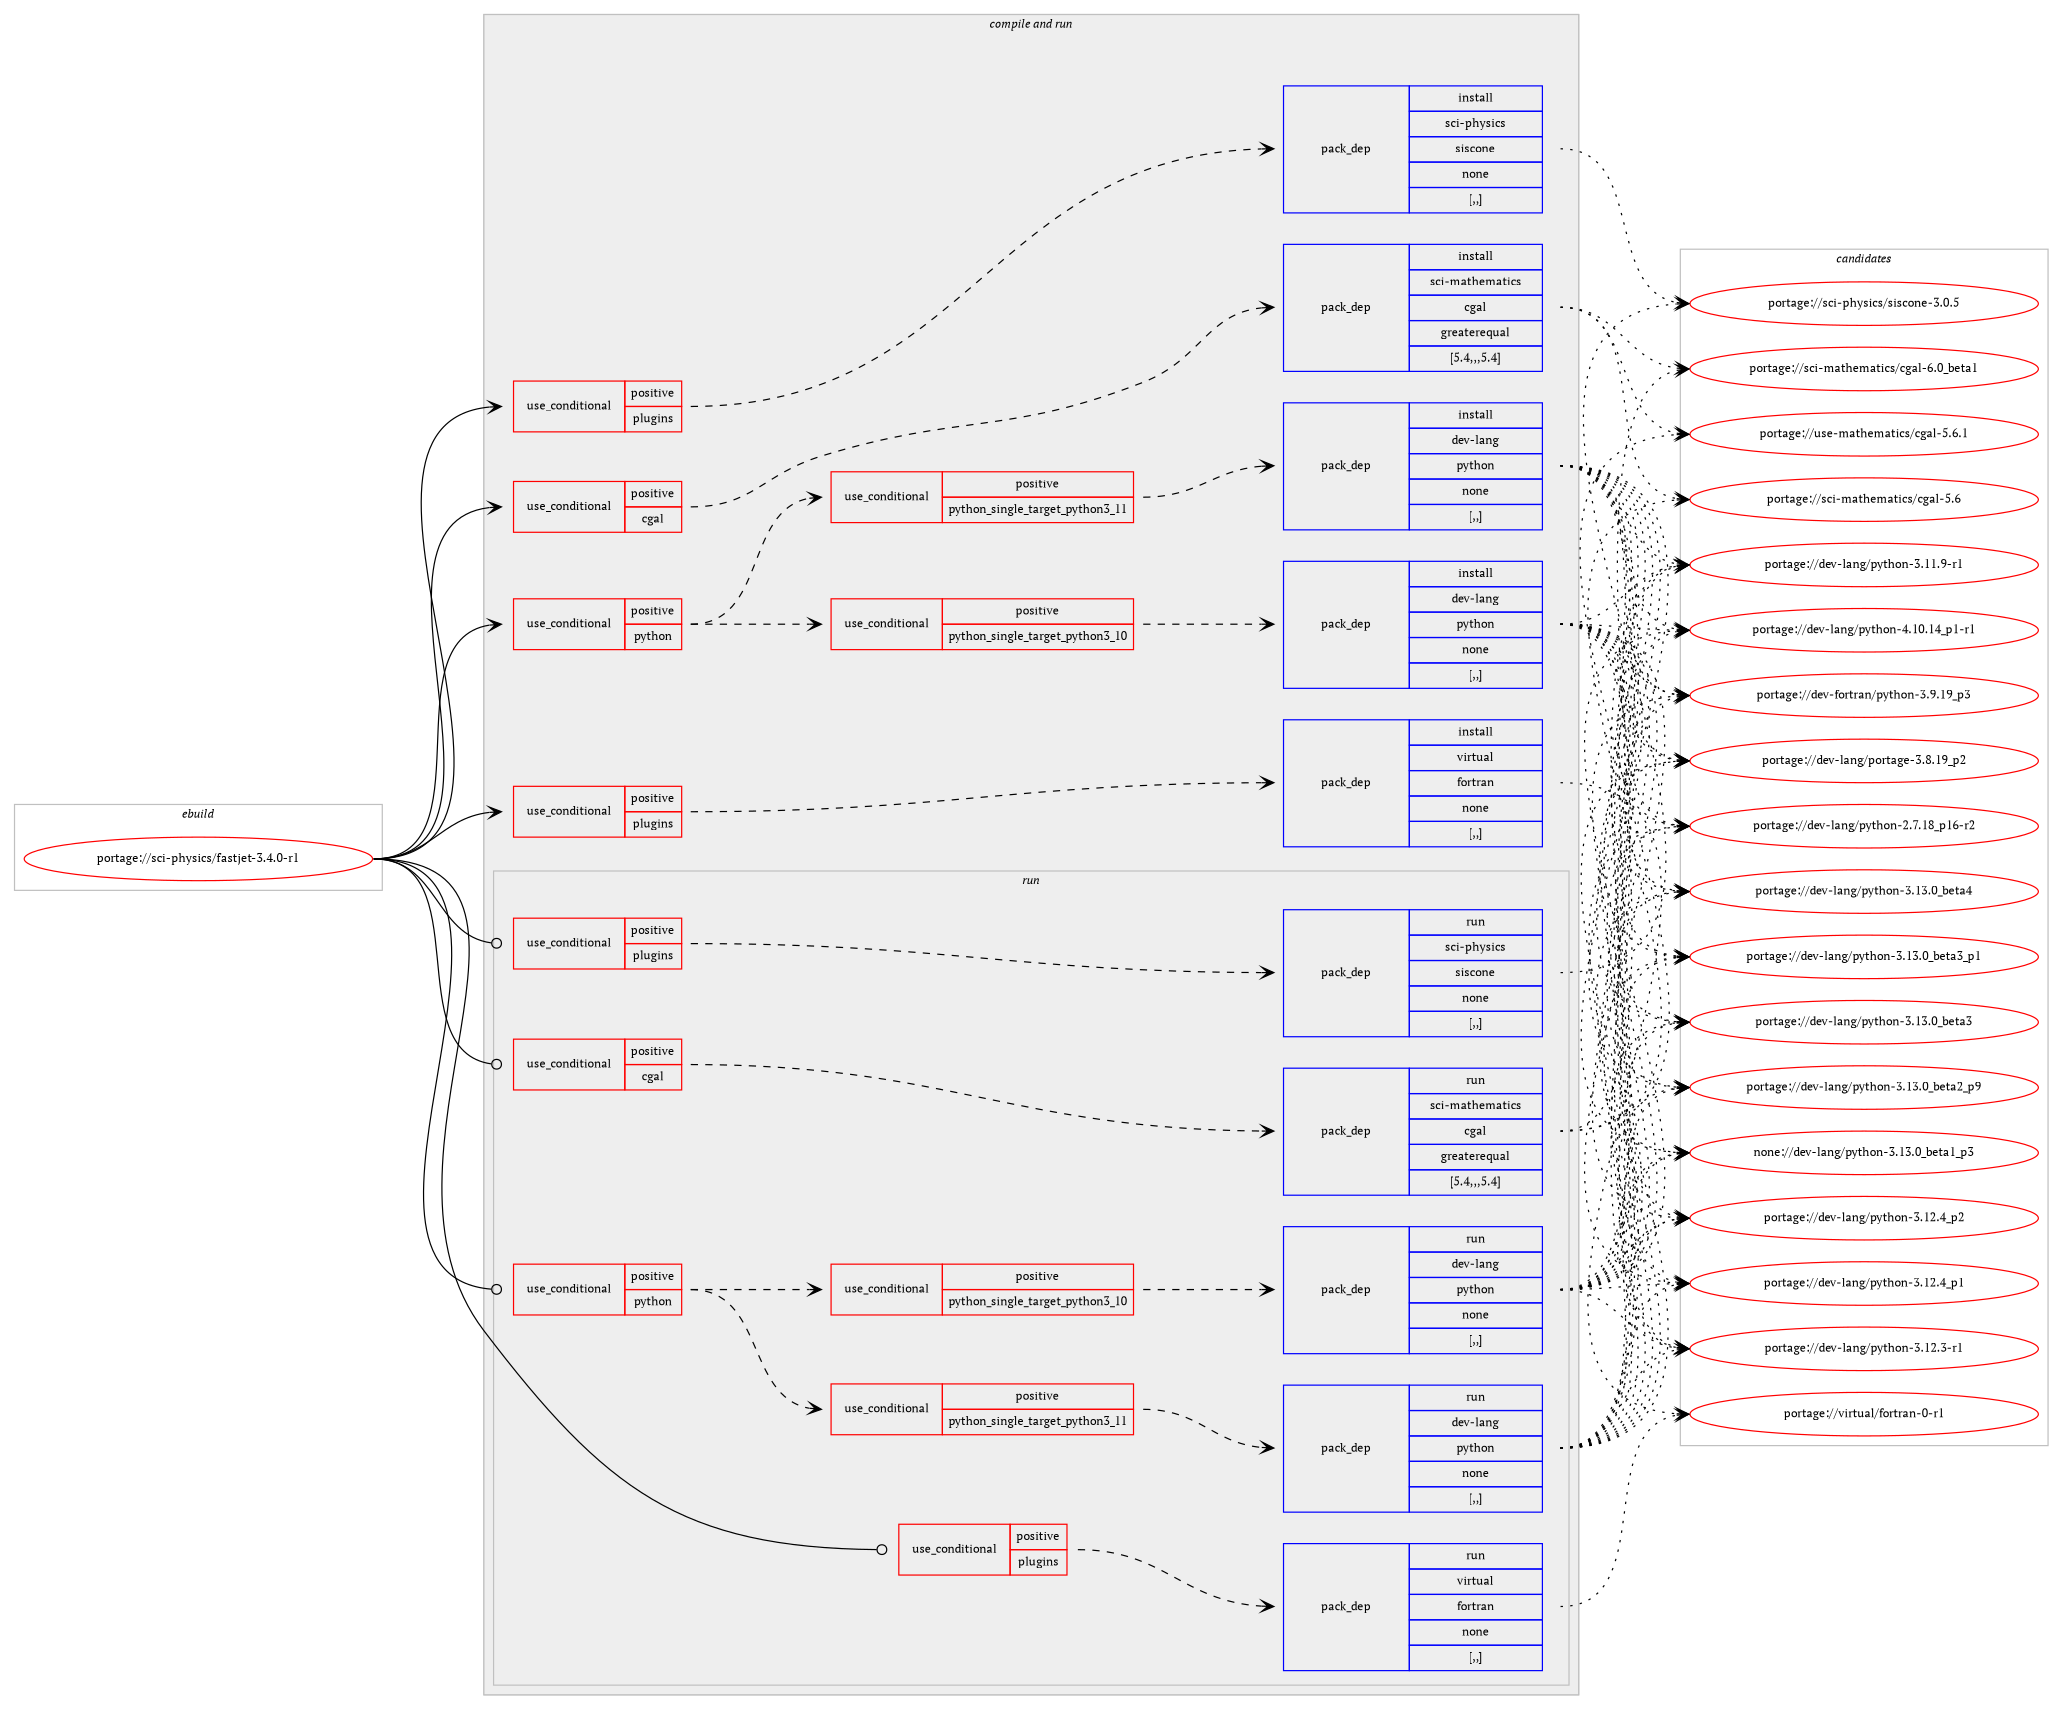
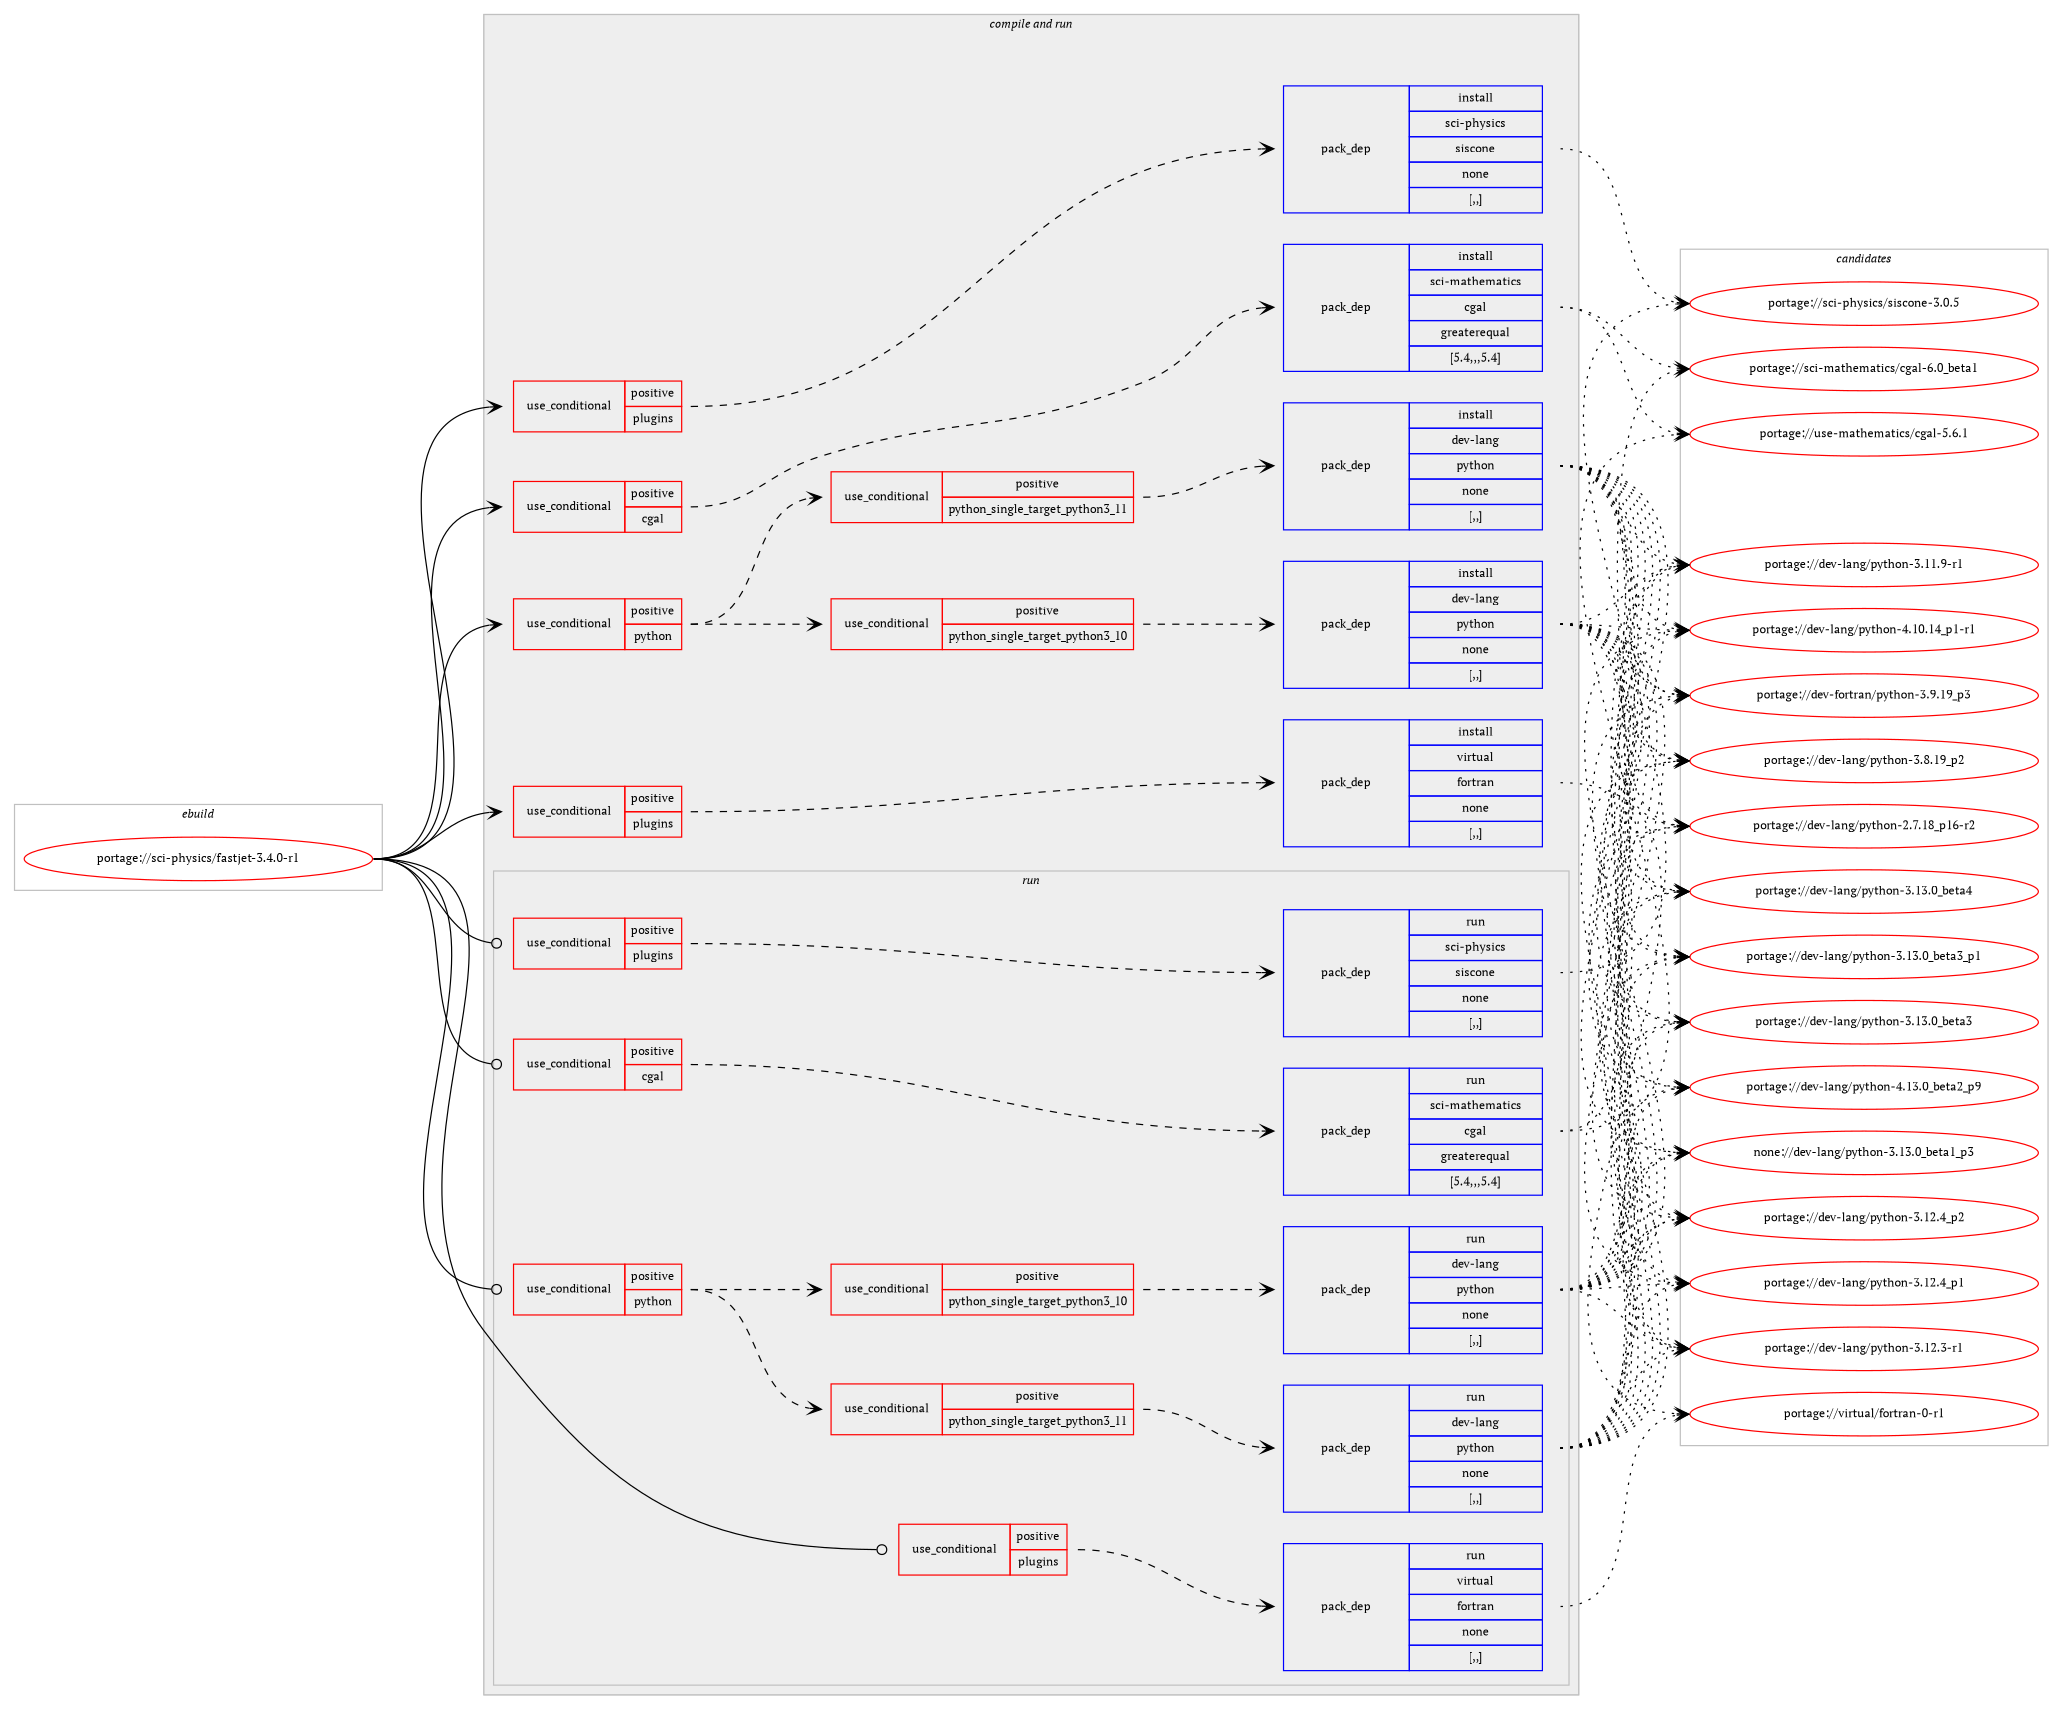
(1864, 500) -> none
(1864, 761) -> (1864, 761)
(1864, 1088) -> (1864, 1088)
